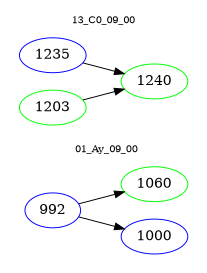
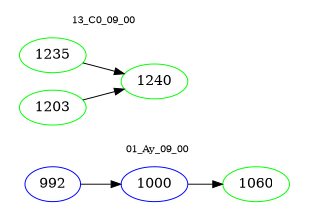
(53, 55) -> (53, 55)
(97, 199) -> (200, 184)
